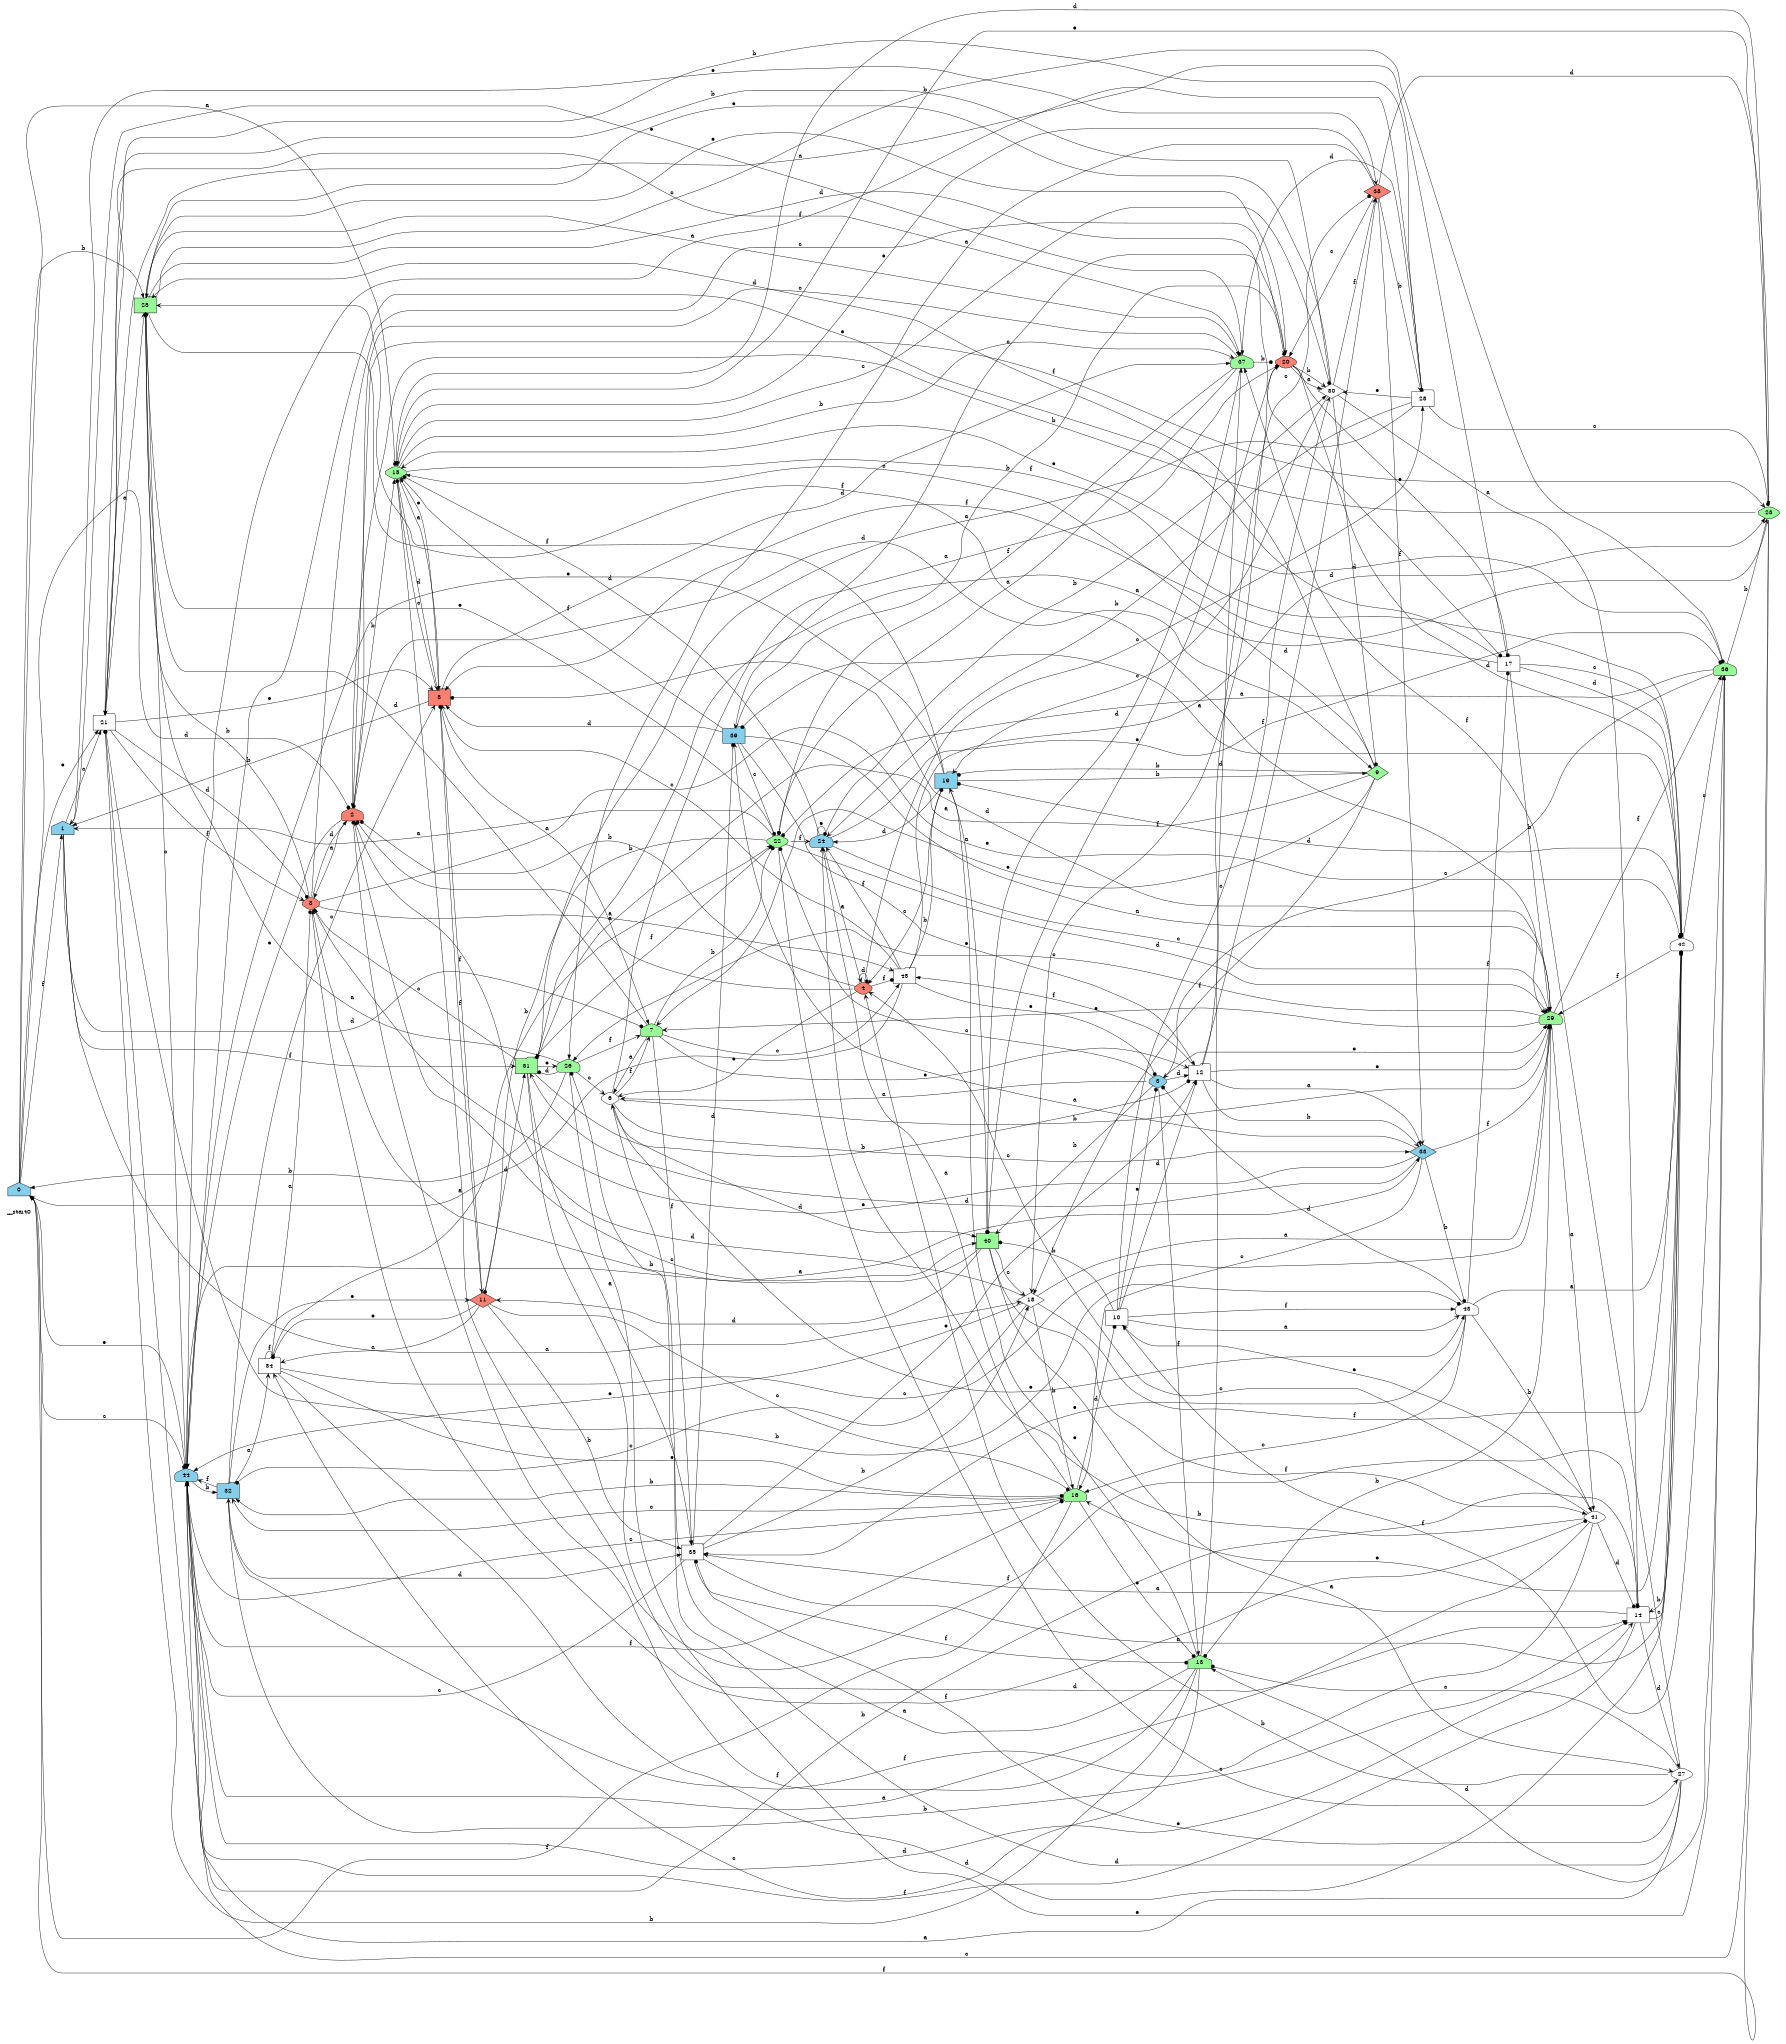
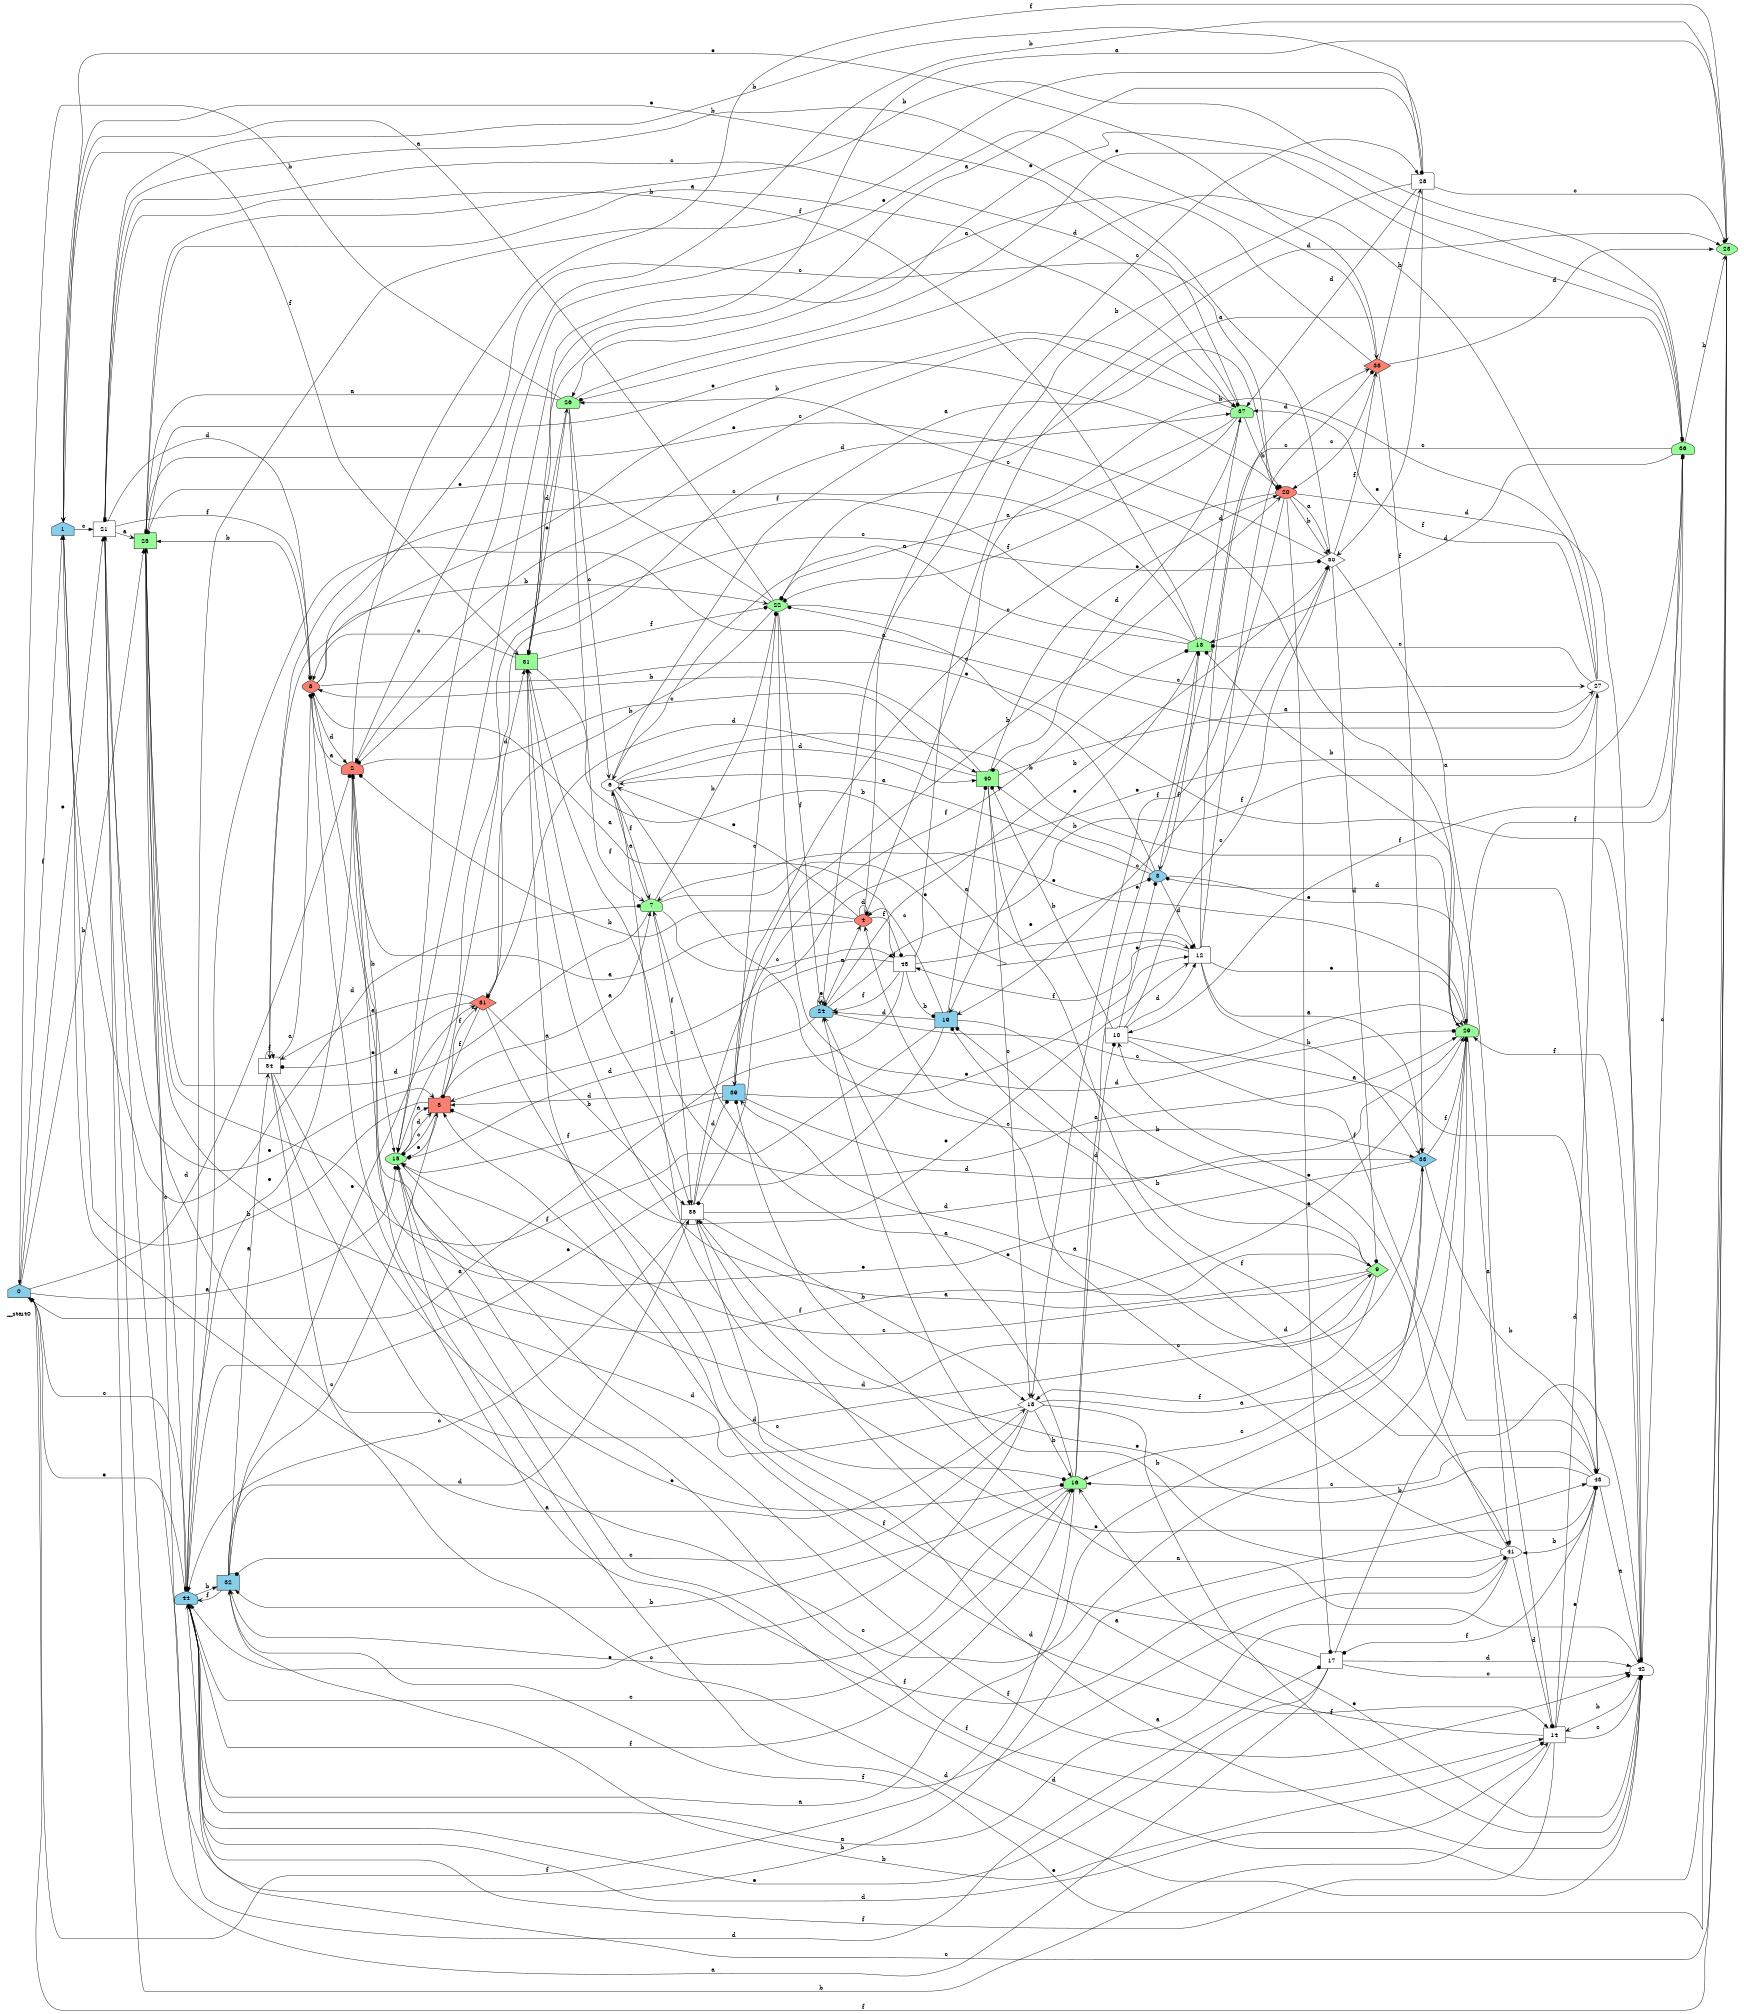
(817, 411) -> (740, 411)
(483, 1300) -> (483, 1003)
none -> (1576, 1609)
